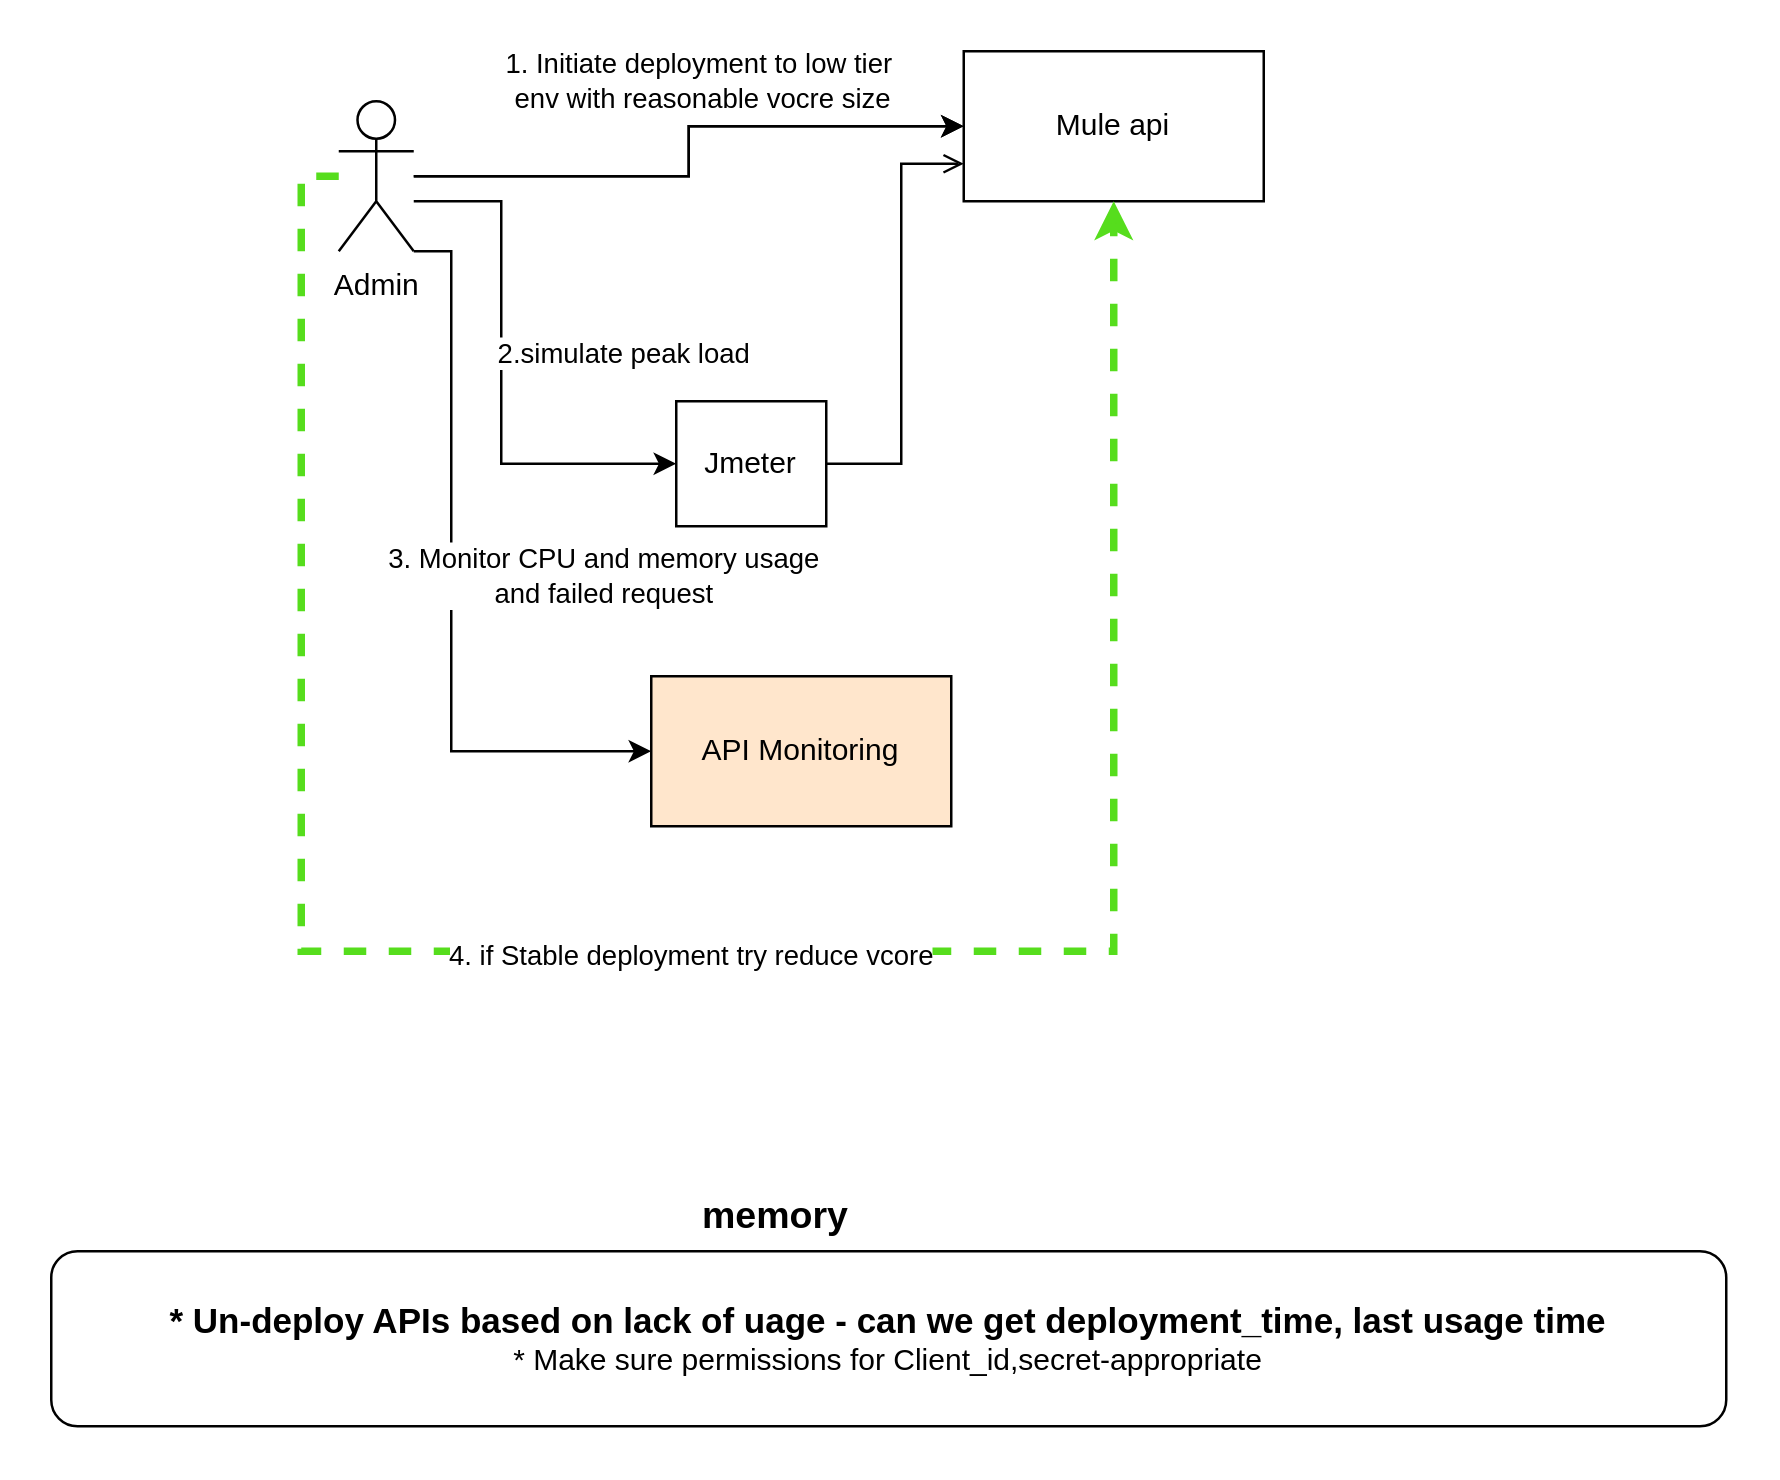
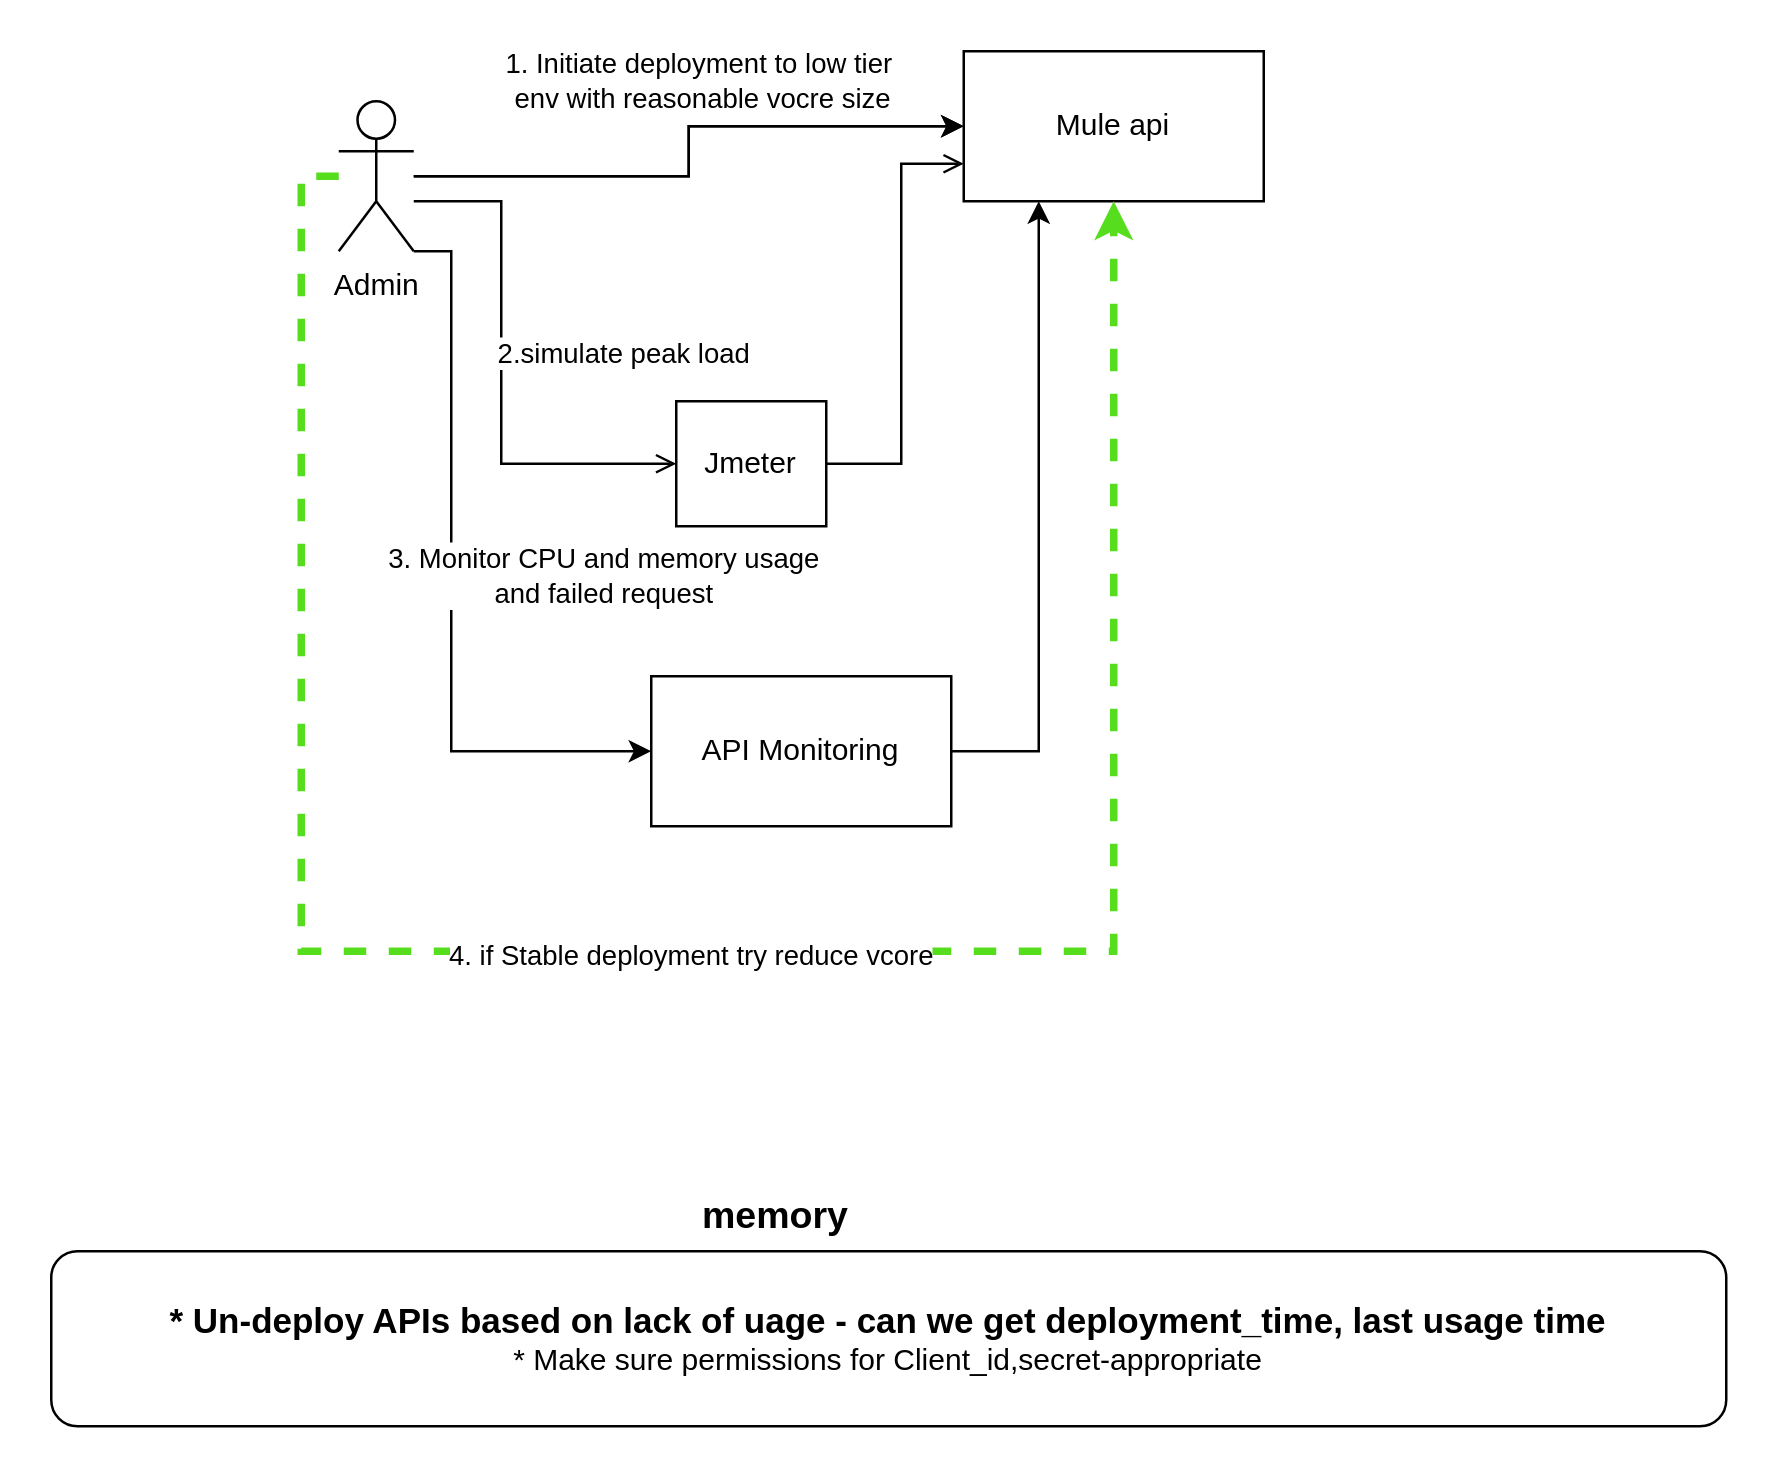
(658, 464) -> (662, 464)
none -> (1039, 528)
(801, 751) -> (801, 751)
